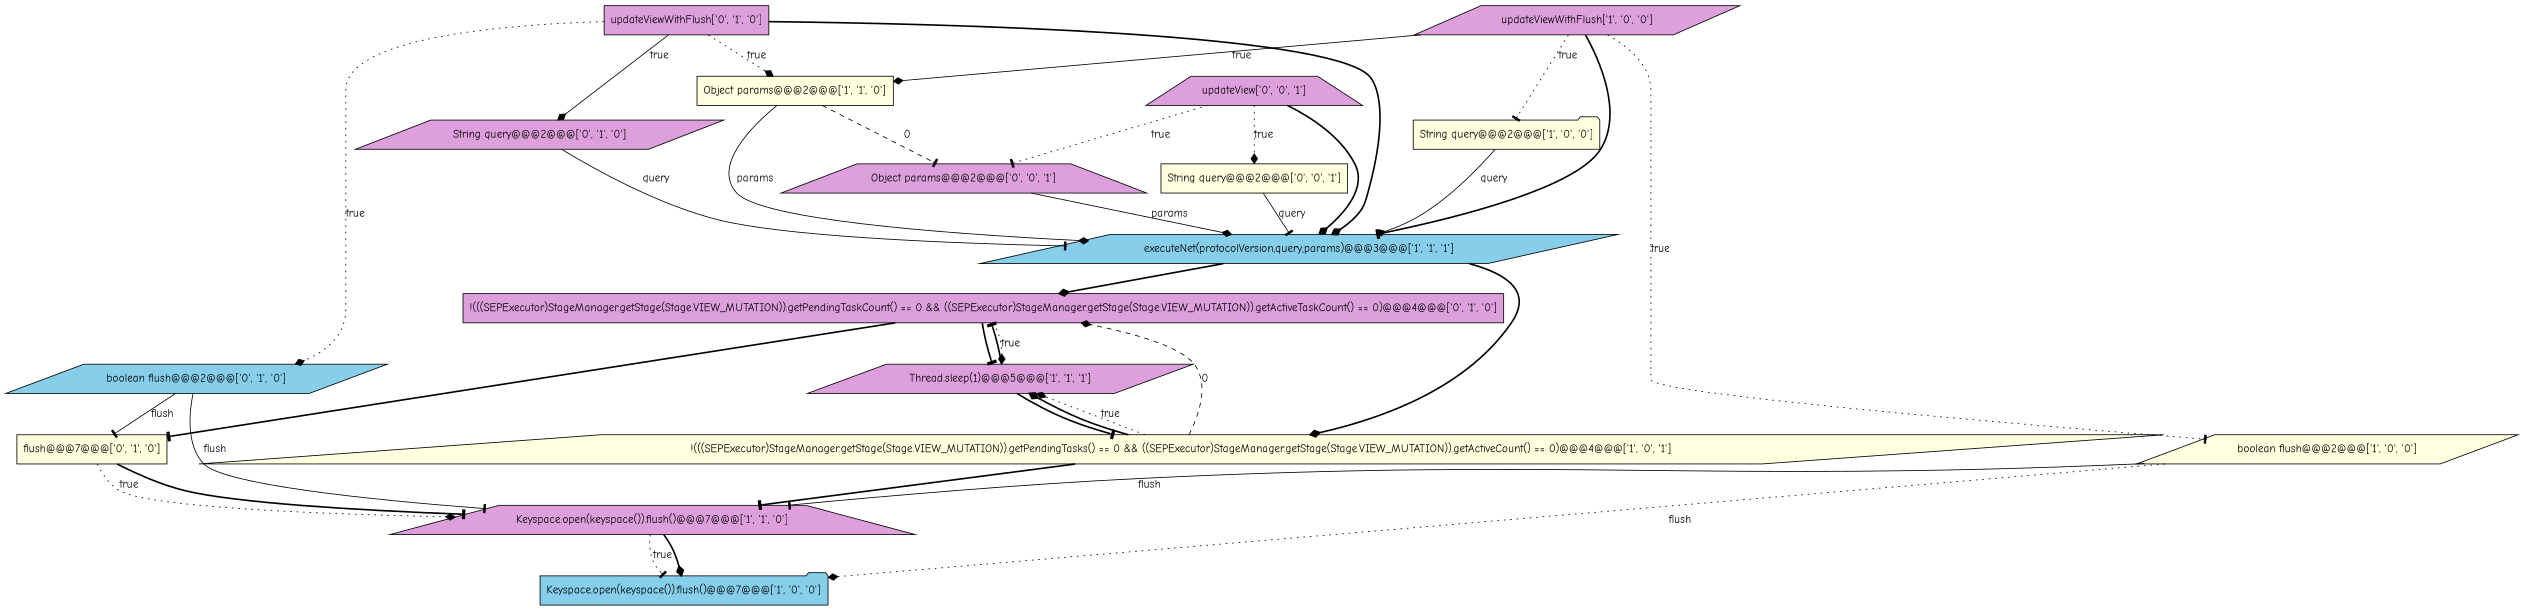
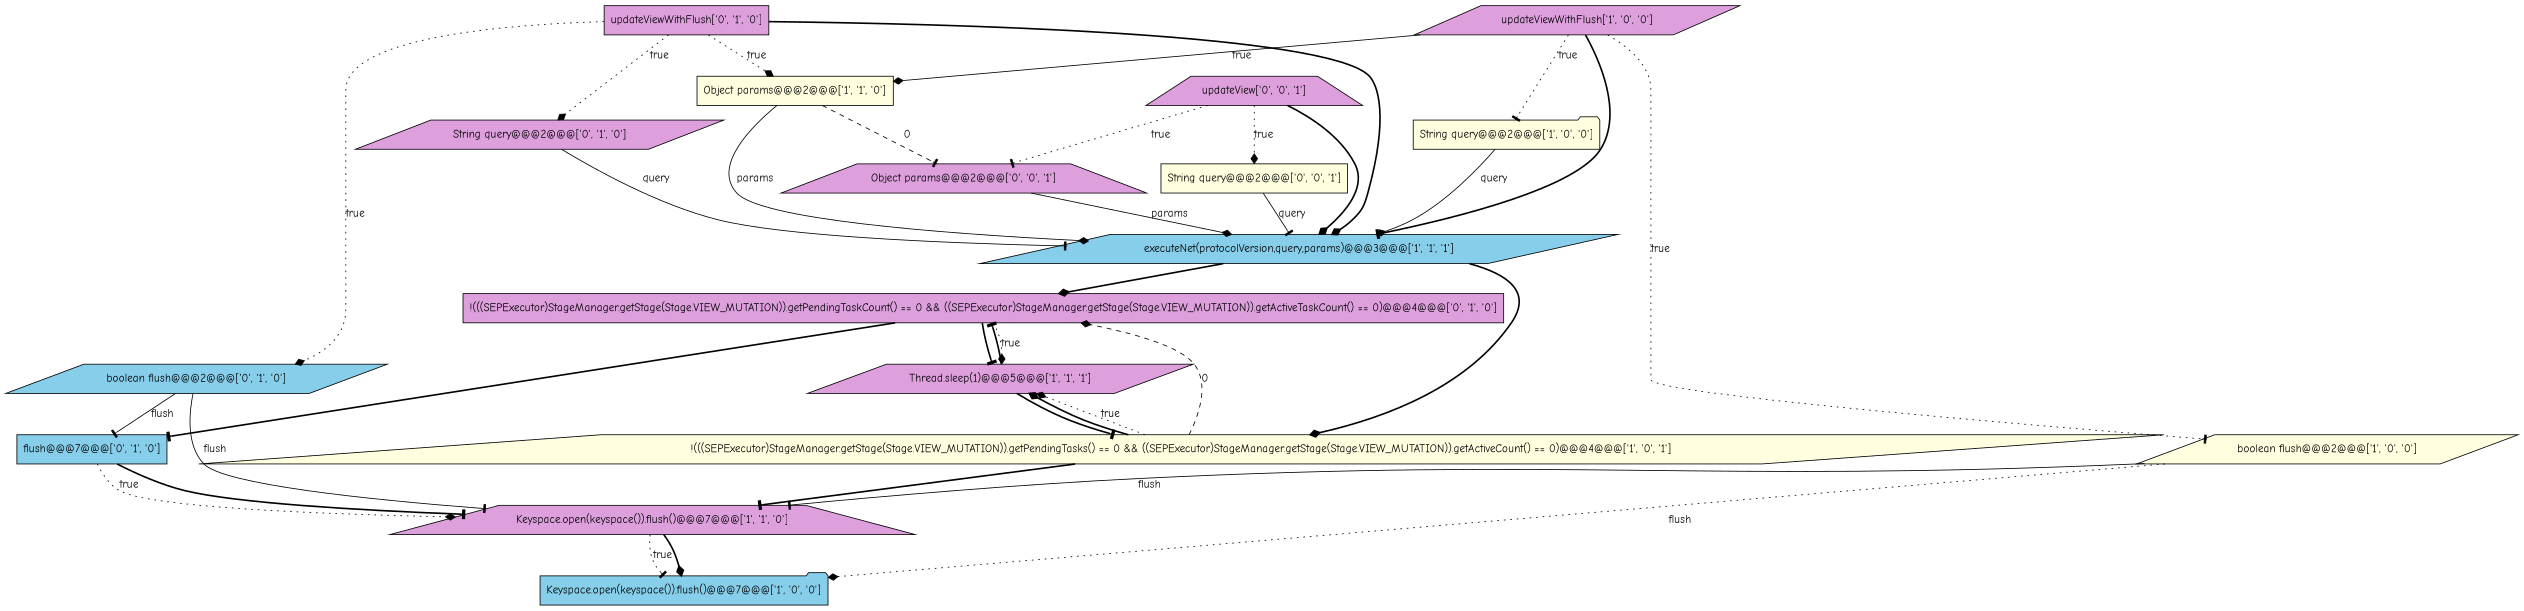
(617, 74) -> (617, 74)
(92, 449) -> (92, 449)
